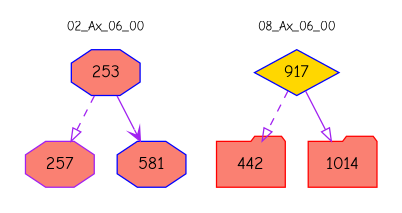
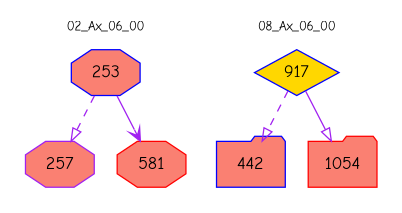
(152, 164) -> (152, 164)
(251, 164) -> (251, 164)
(343, 164) -> (343, 164)
